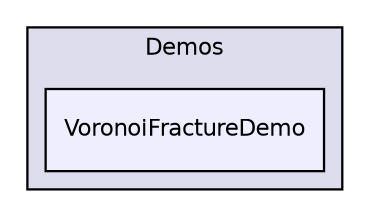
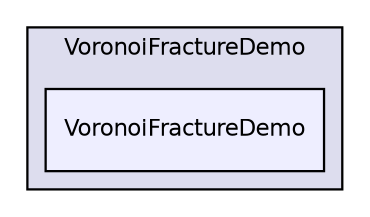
(185, 49) -> (185, 49)
